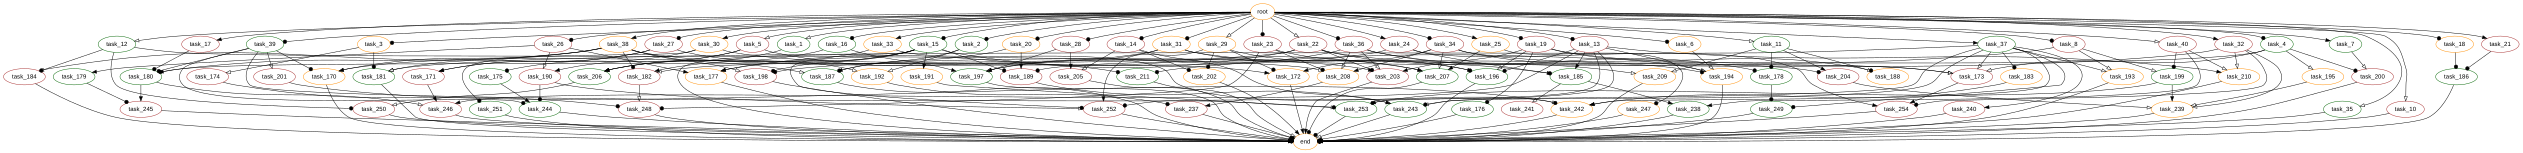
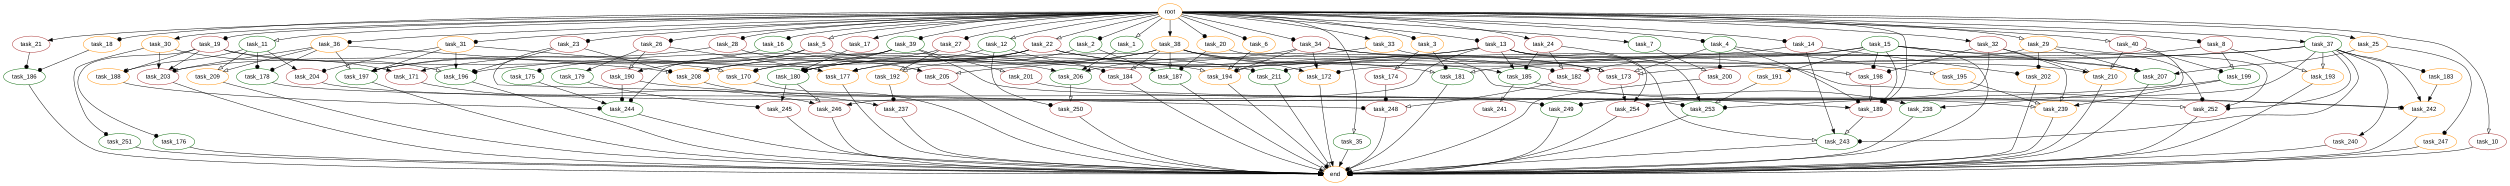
(1097, 17) -> (1580, 14)
(1354, 44) -> (330, 44)
none -> (360, 102)
(1030, 117) -> (1871, 91)
